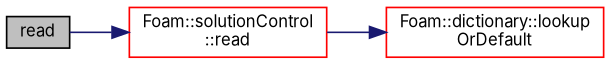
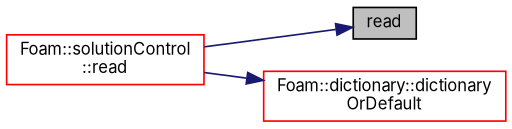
(91, 32) -> (270, 38)
(495, 32) -> (385, 96)
